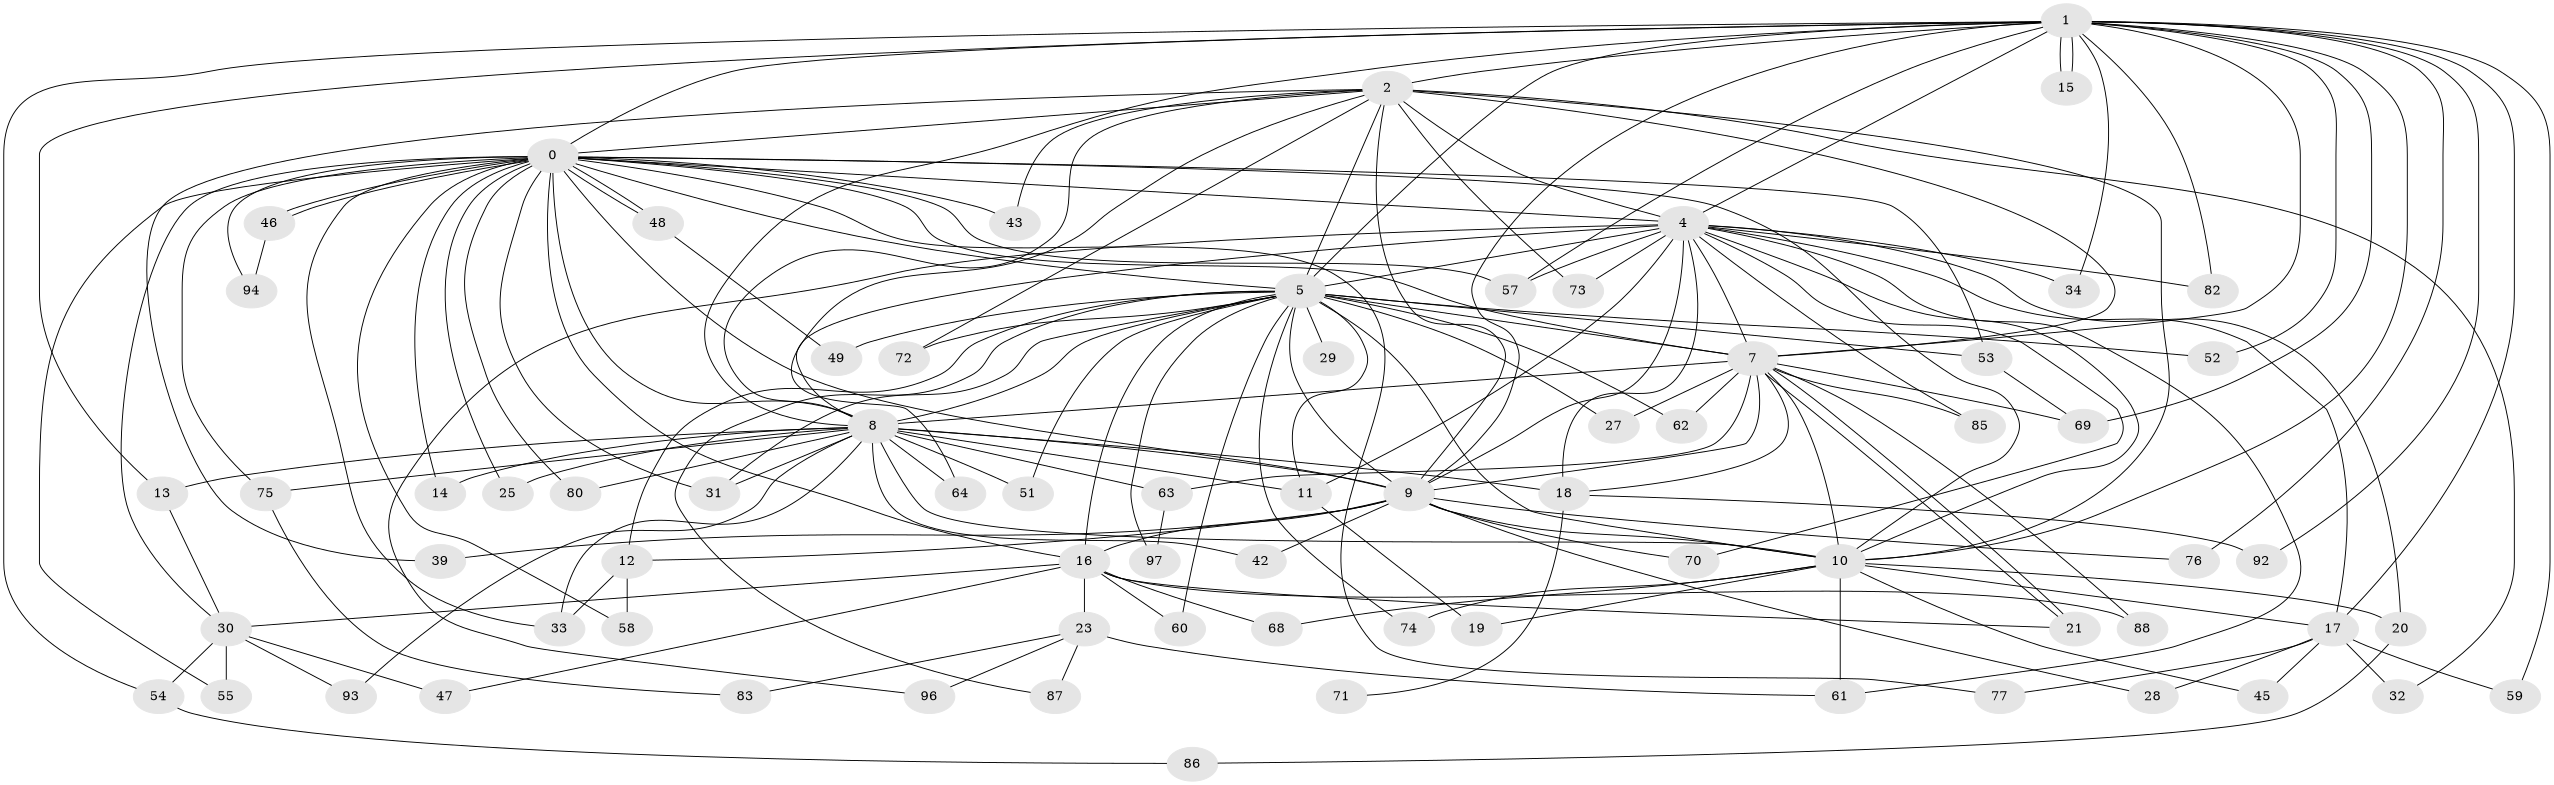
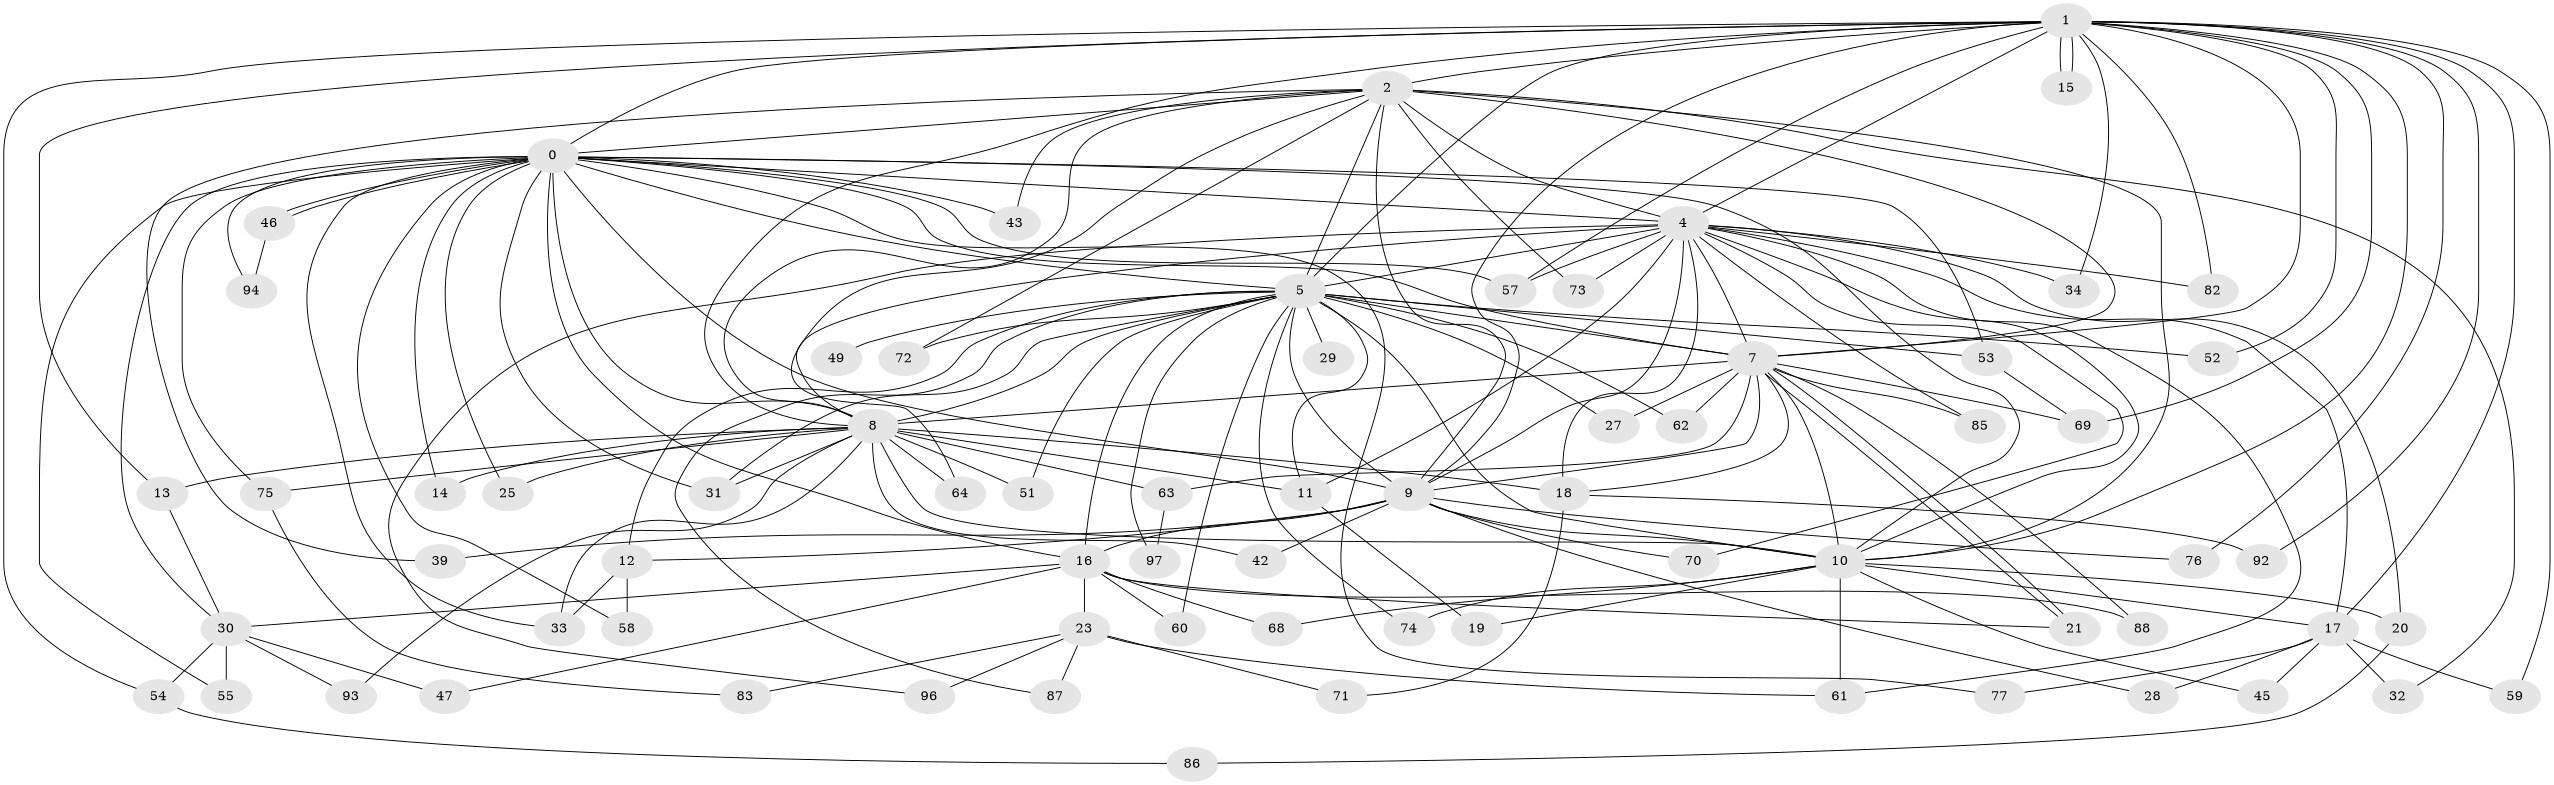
(658, 223) -> none
(1143, 450) -> none
(576, 494) -> none
none -> (1213, 663)
